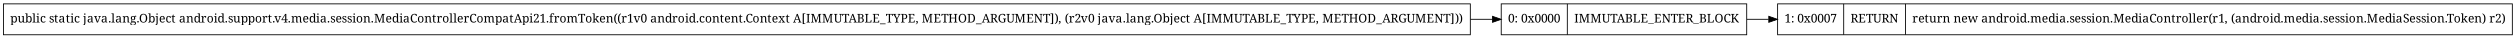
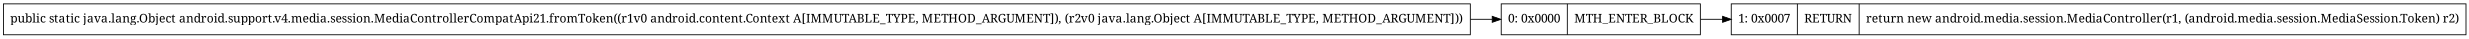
(1657, 19) -> (1634, 19)
